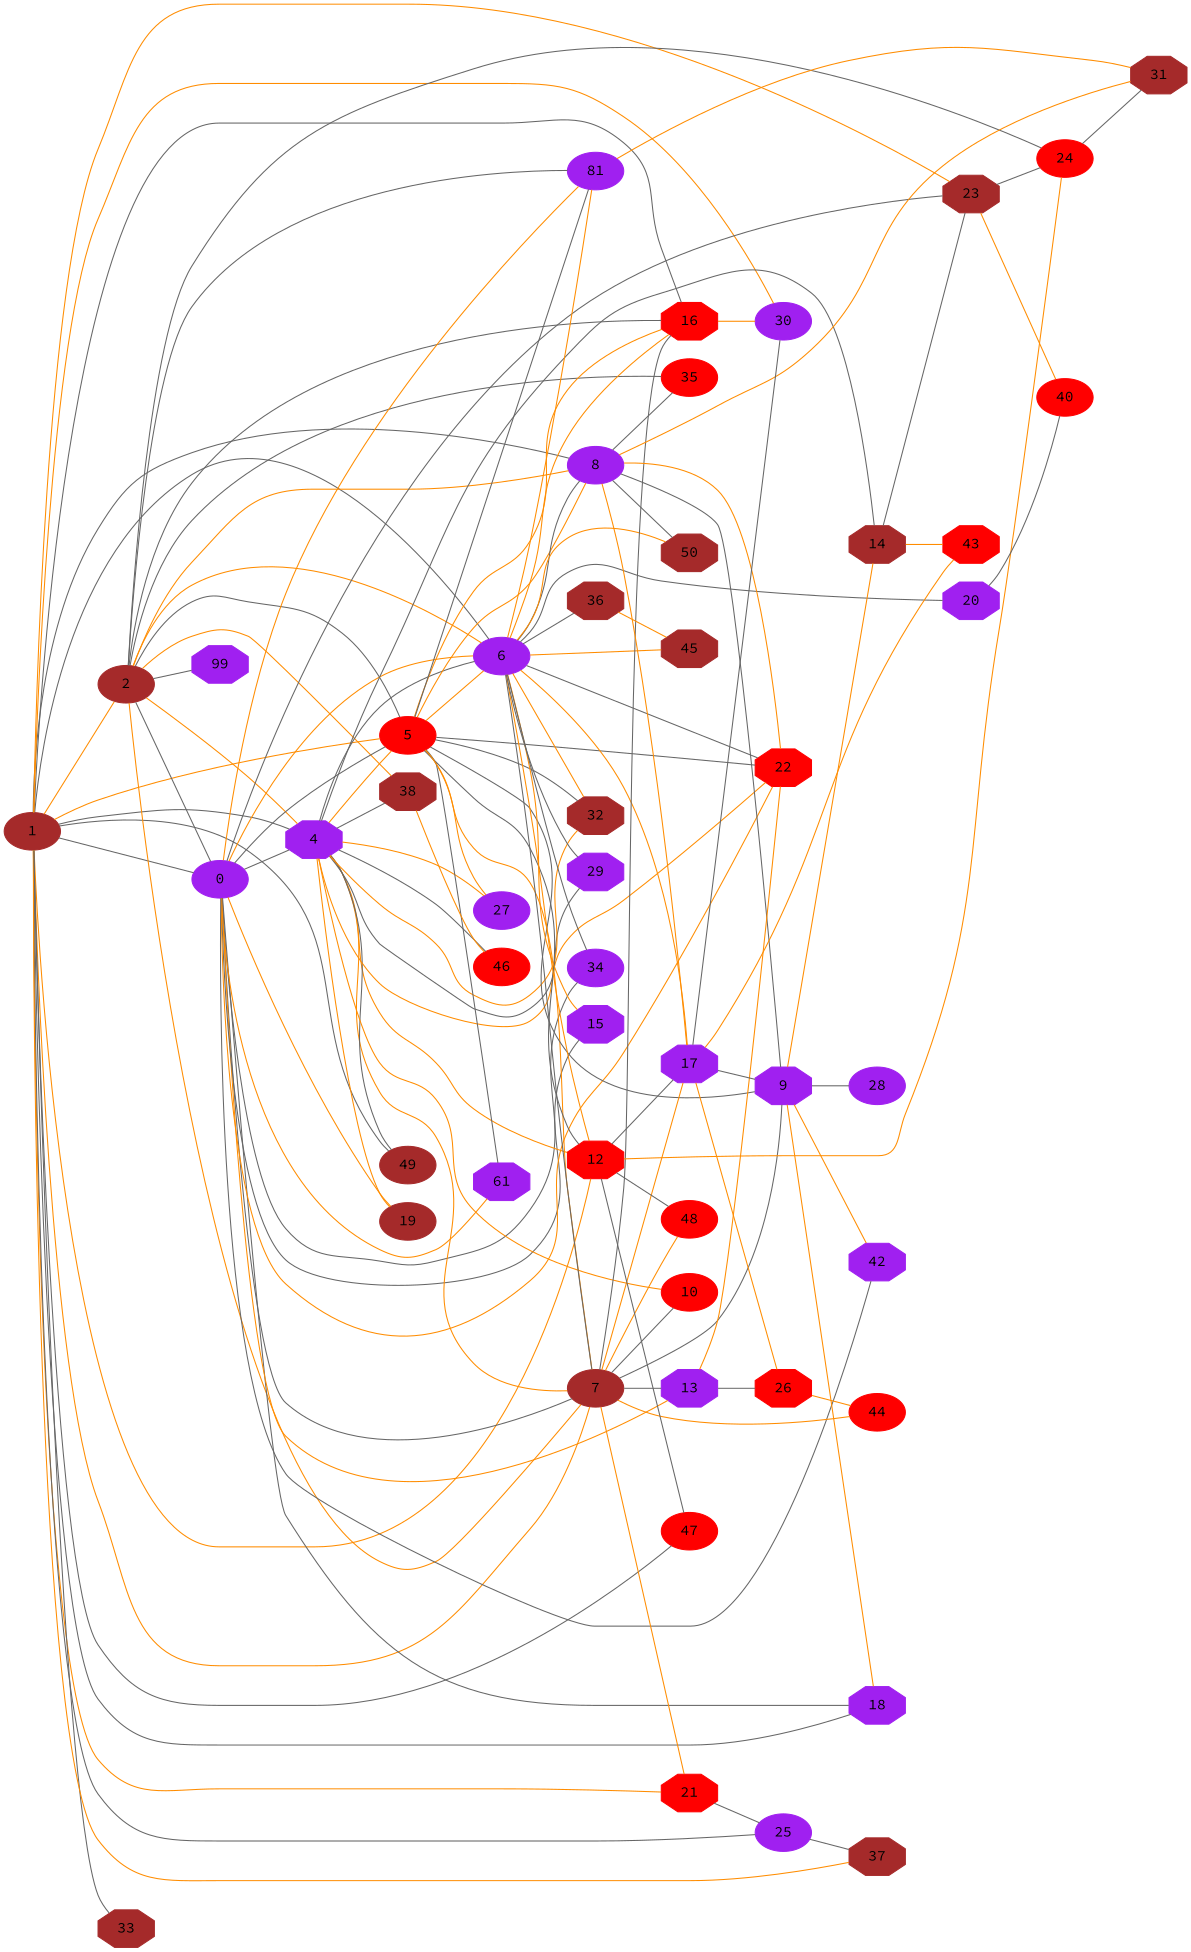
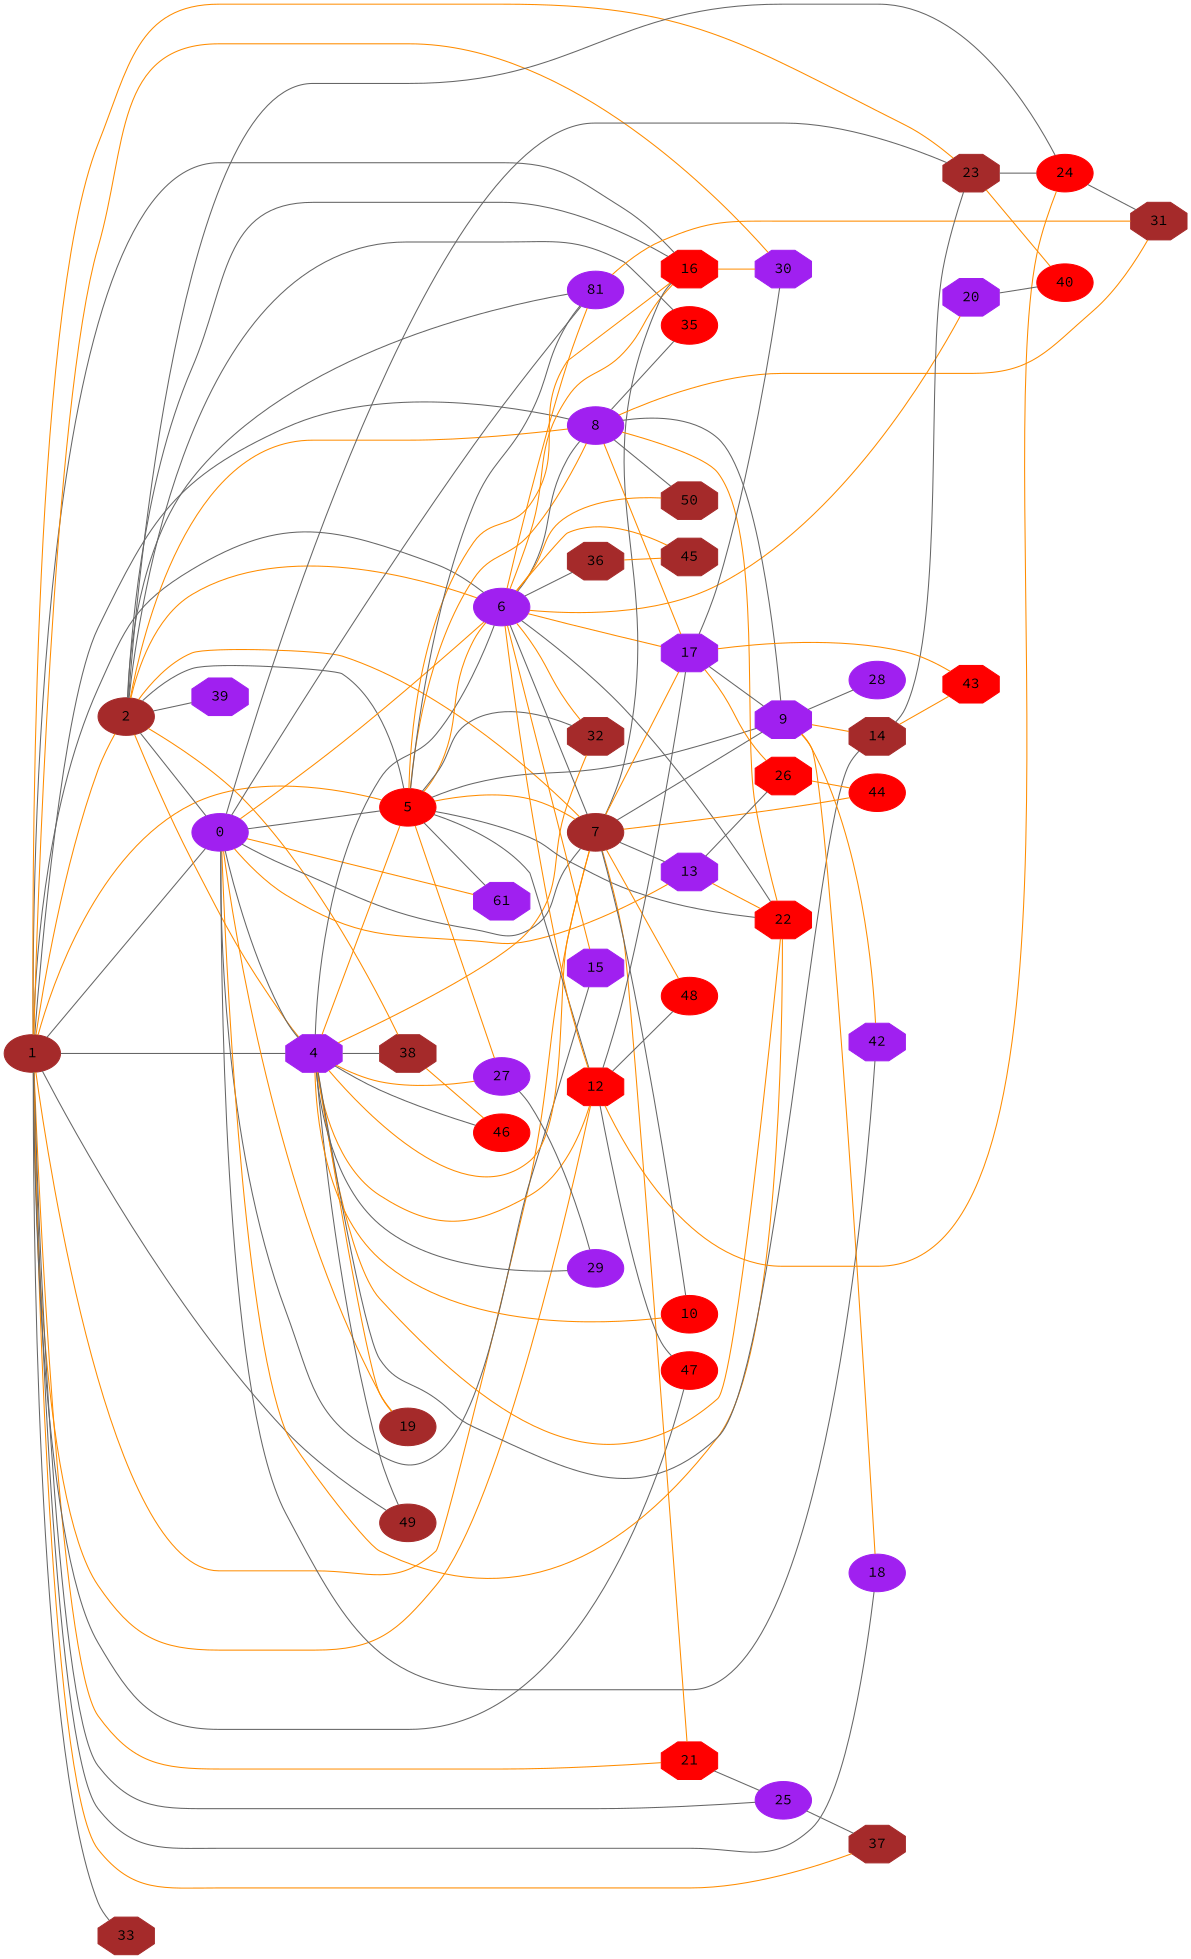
(783, 321) -> (783, 269)
(327, 508) -> (407, 542)
(710, 587) -> (789, 535)
(220, 664) -> (220, 697)
(548, 806) -> (565, 1175)
(596, 872) -> (596, 1268)
(596, 968) -> none
(291, 1523) -> none
(877, 1705) -> (877, 1573)
